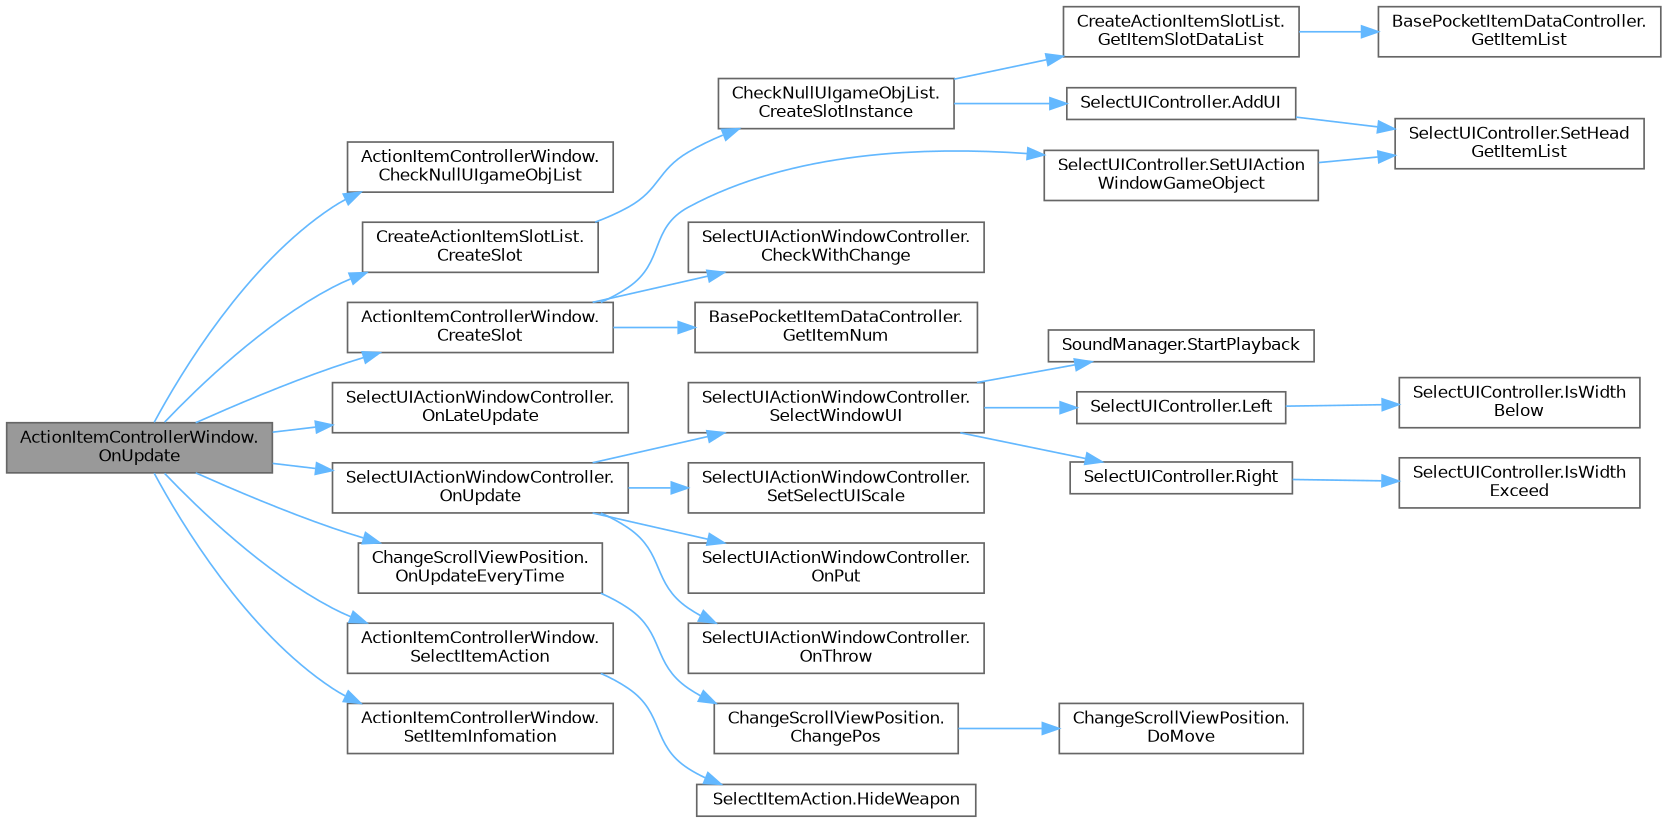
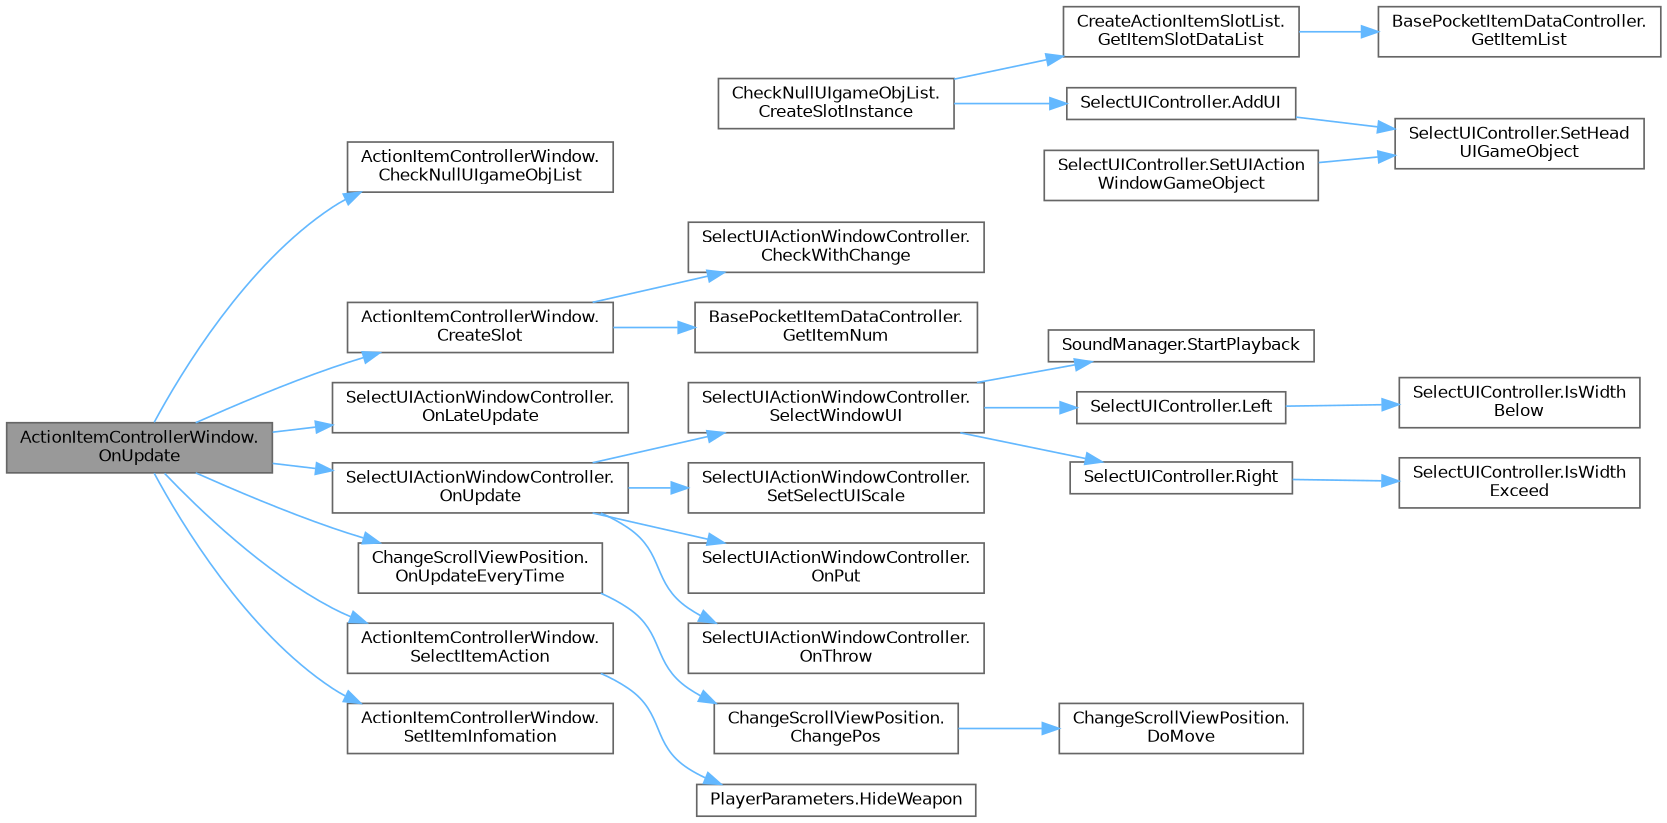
(1520, 144) -> (1520, 144)
(788, 170) -> none
(480, 247) -> none
(836, 800) -> (836, 800)
